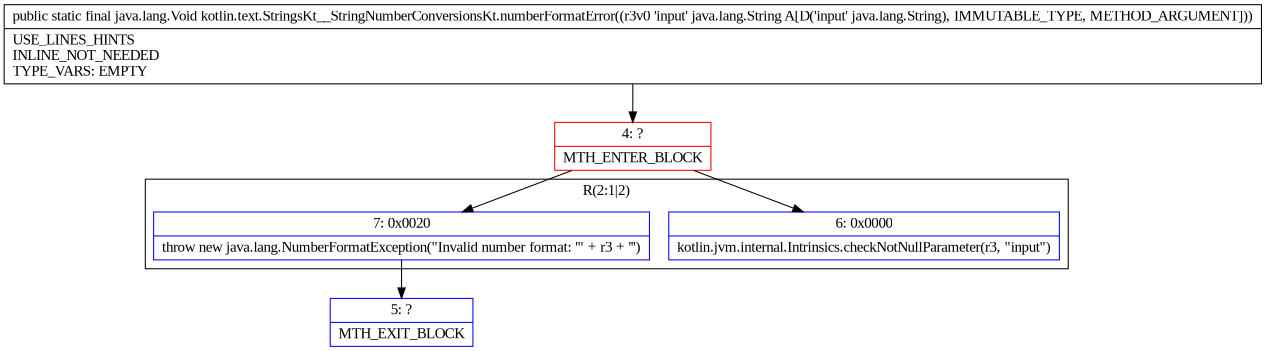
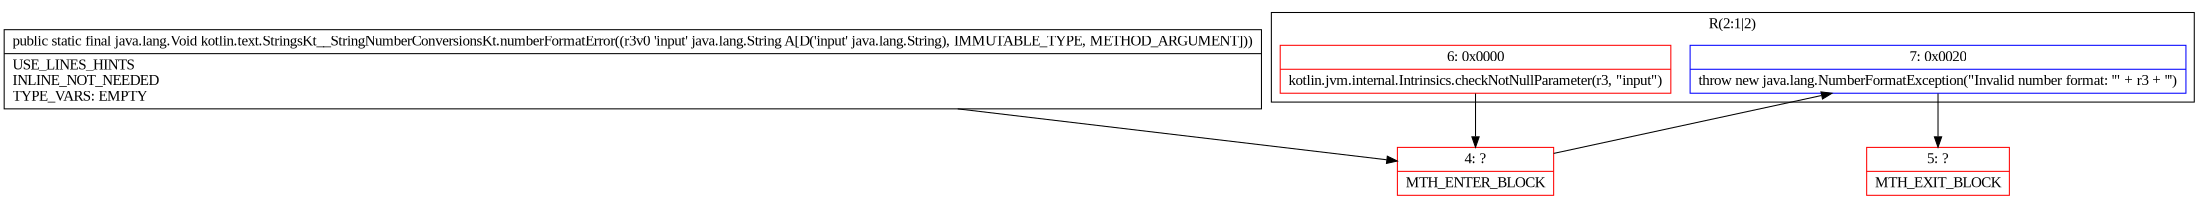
(743, 189) -> (1476, 115)
(864, 236) -> (1476, 69)
(402, 322) -> (1938, 171)
